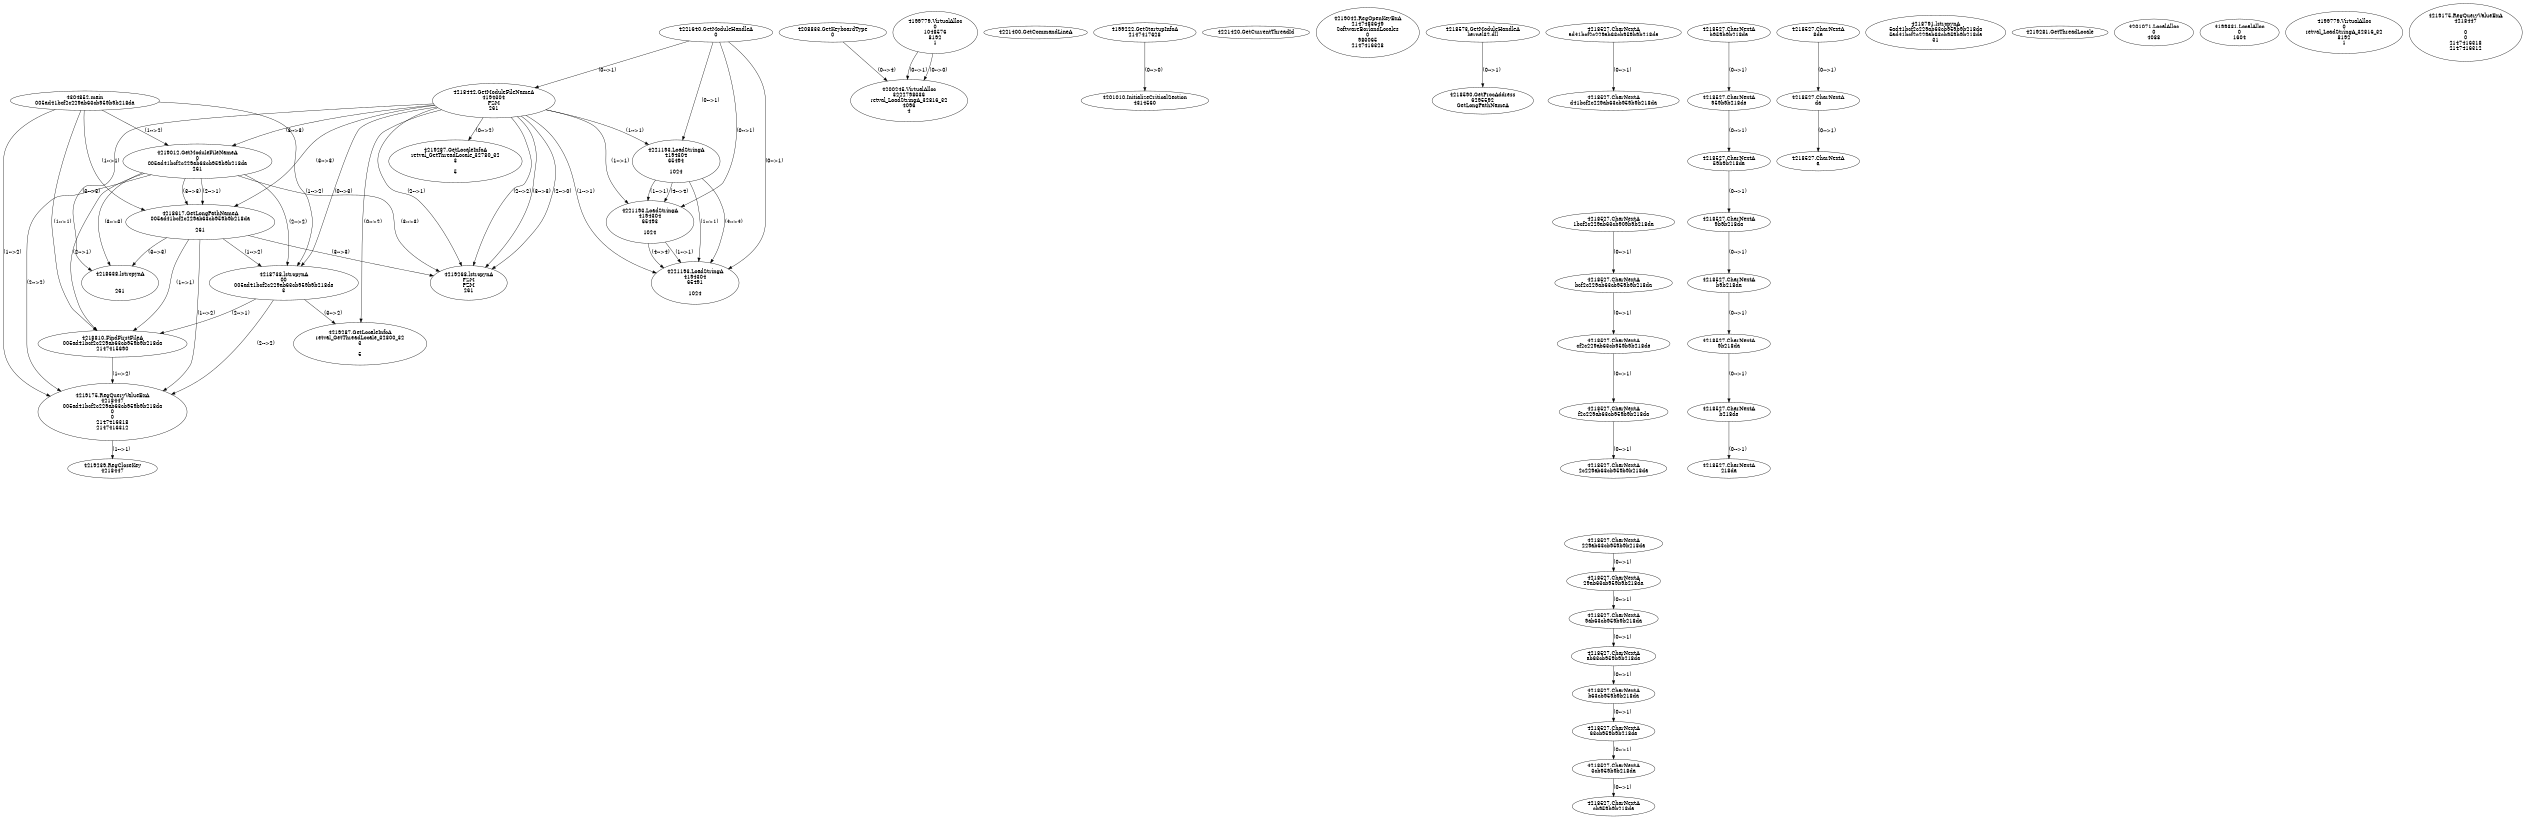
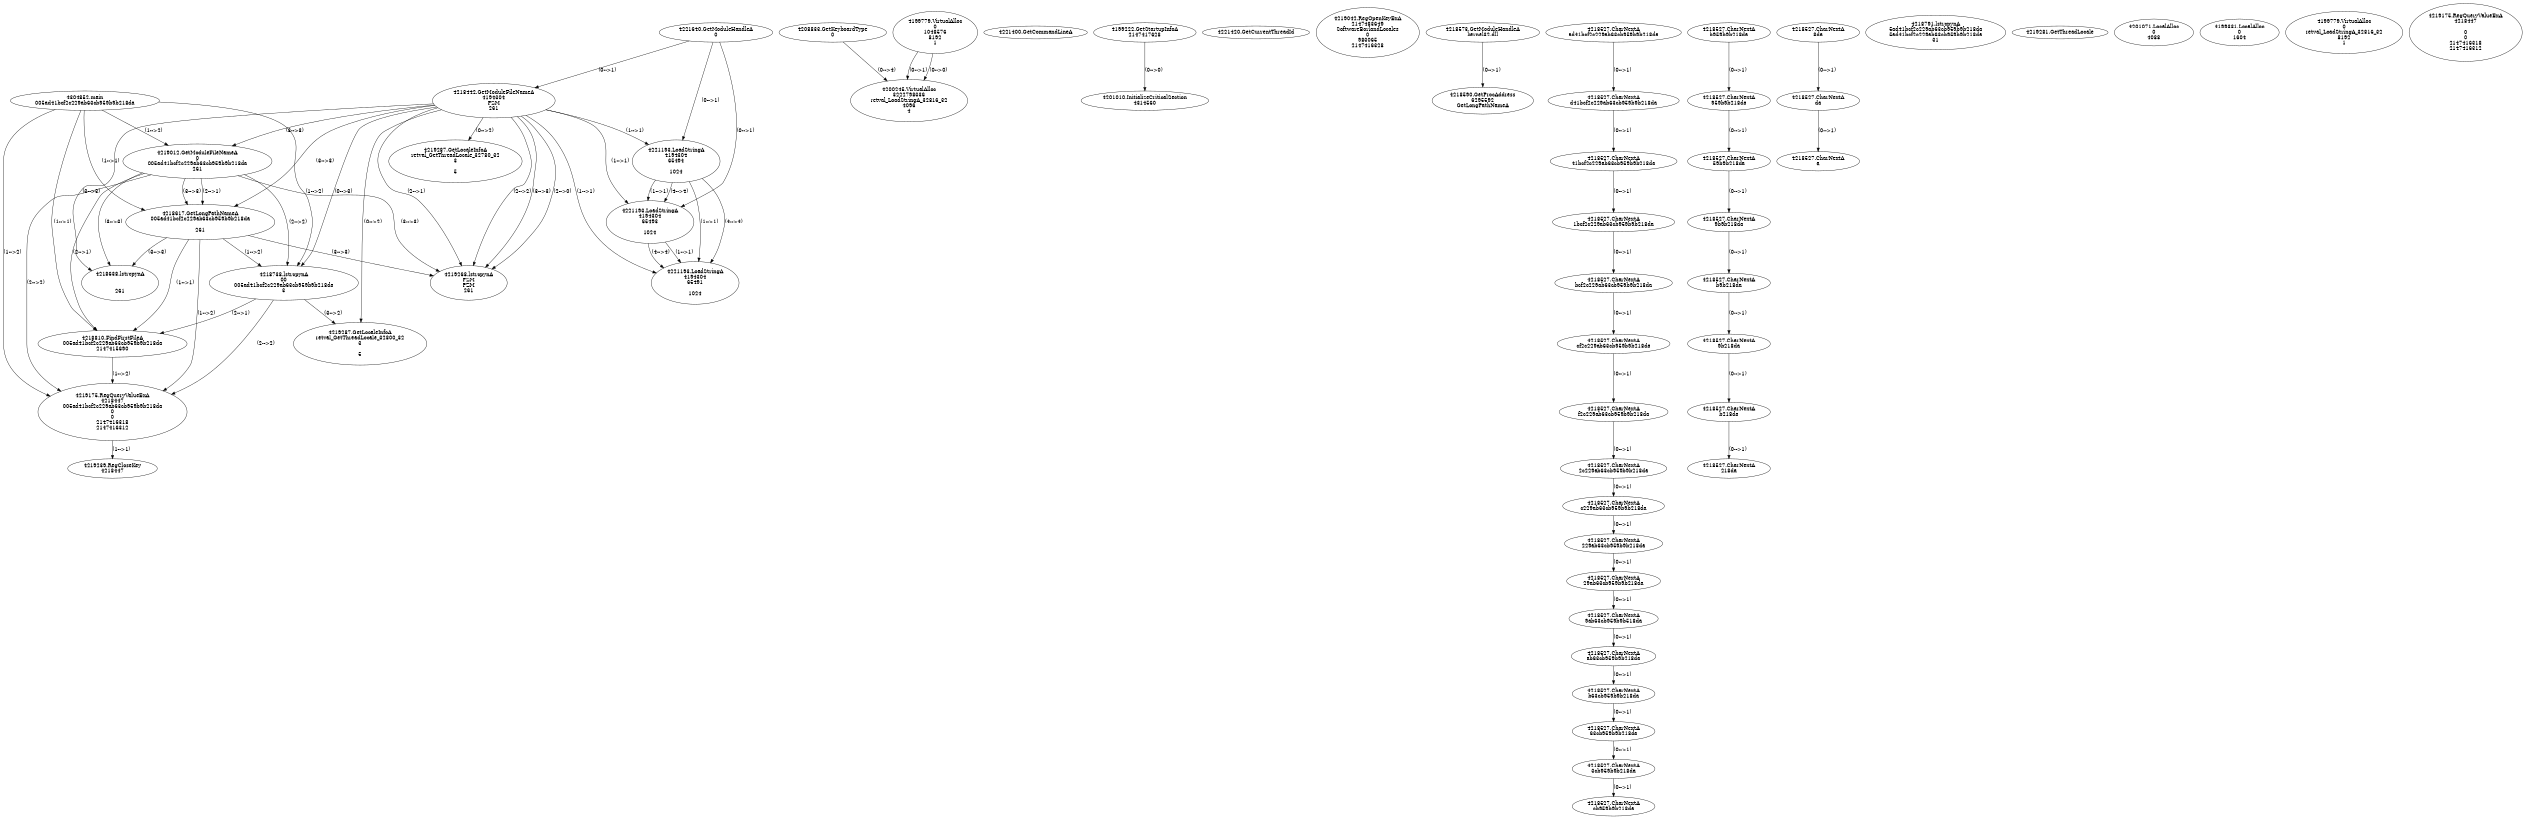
(765, 155) -> none
none -> (1614, 161)
(1614, 222) -> (1614, 222)
none -> (1614, 506)
(1614, 619) -> (1614, 619)
